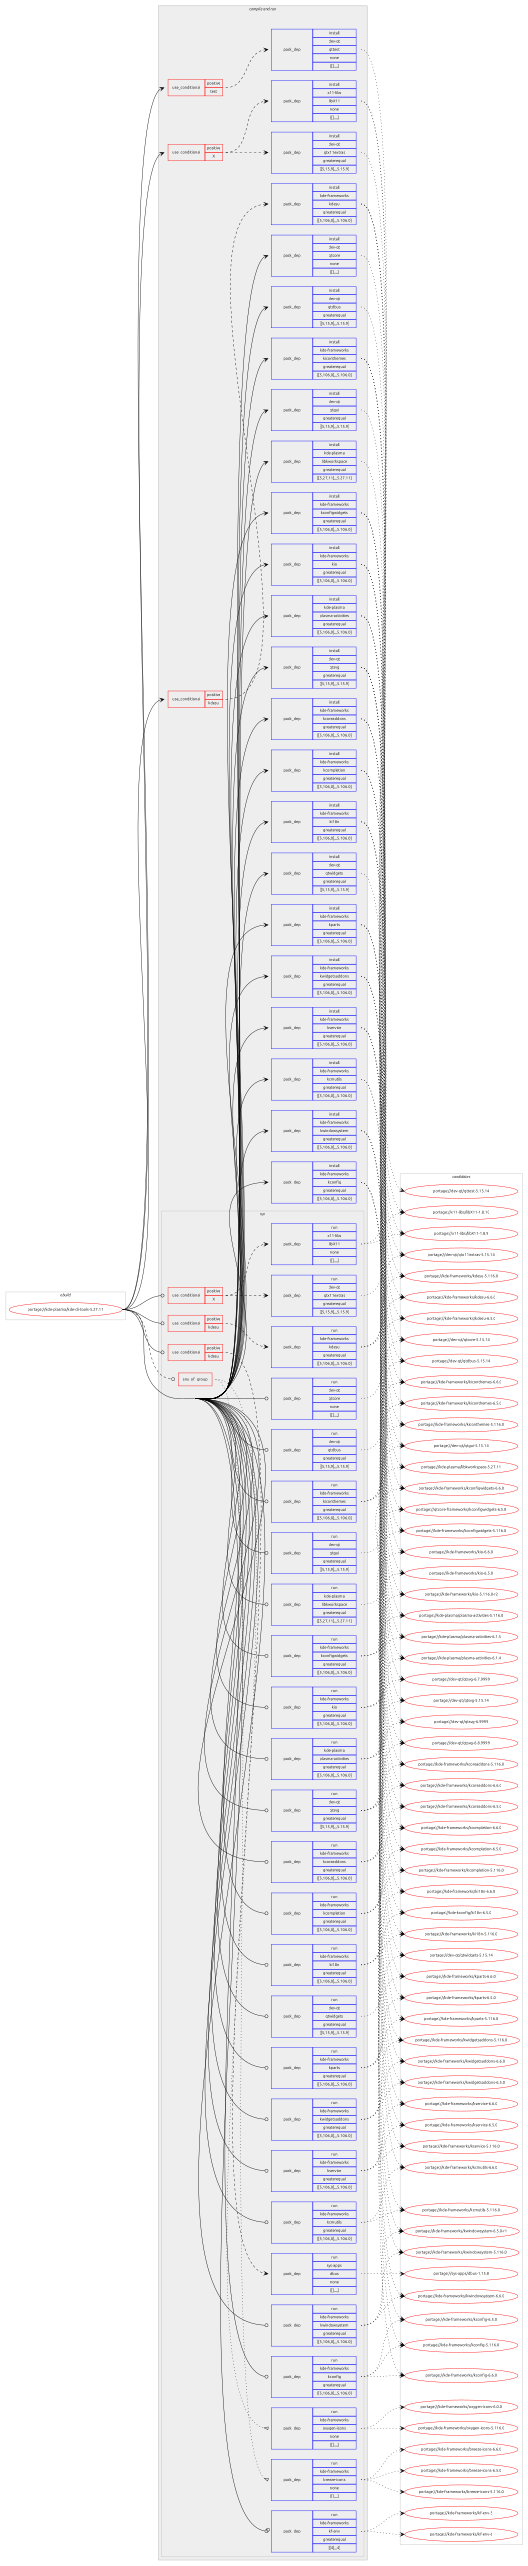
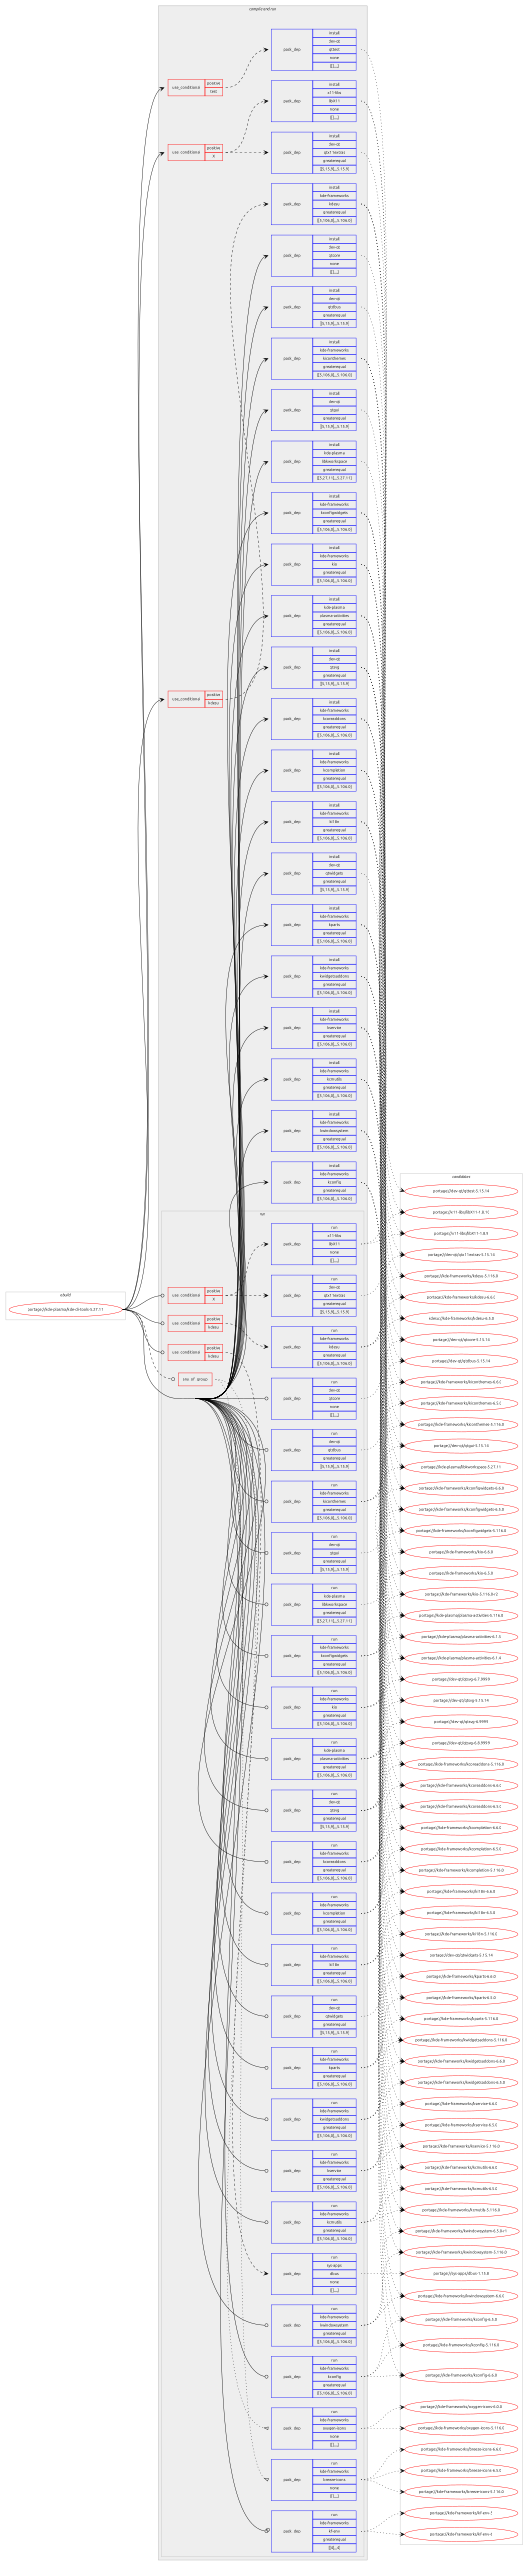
(461, 1319) -> (461, 1319)
(461, 1510) -> (461, 1510)
(461, 1913) -> (461, 1913)
none -> (461, 2189)
